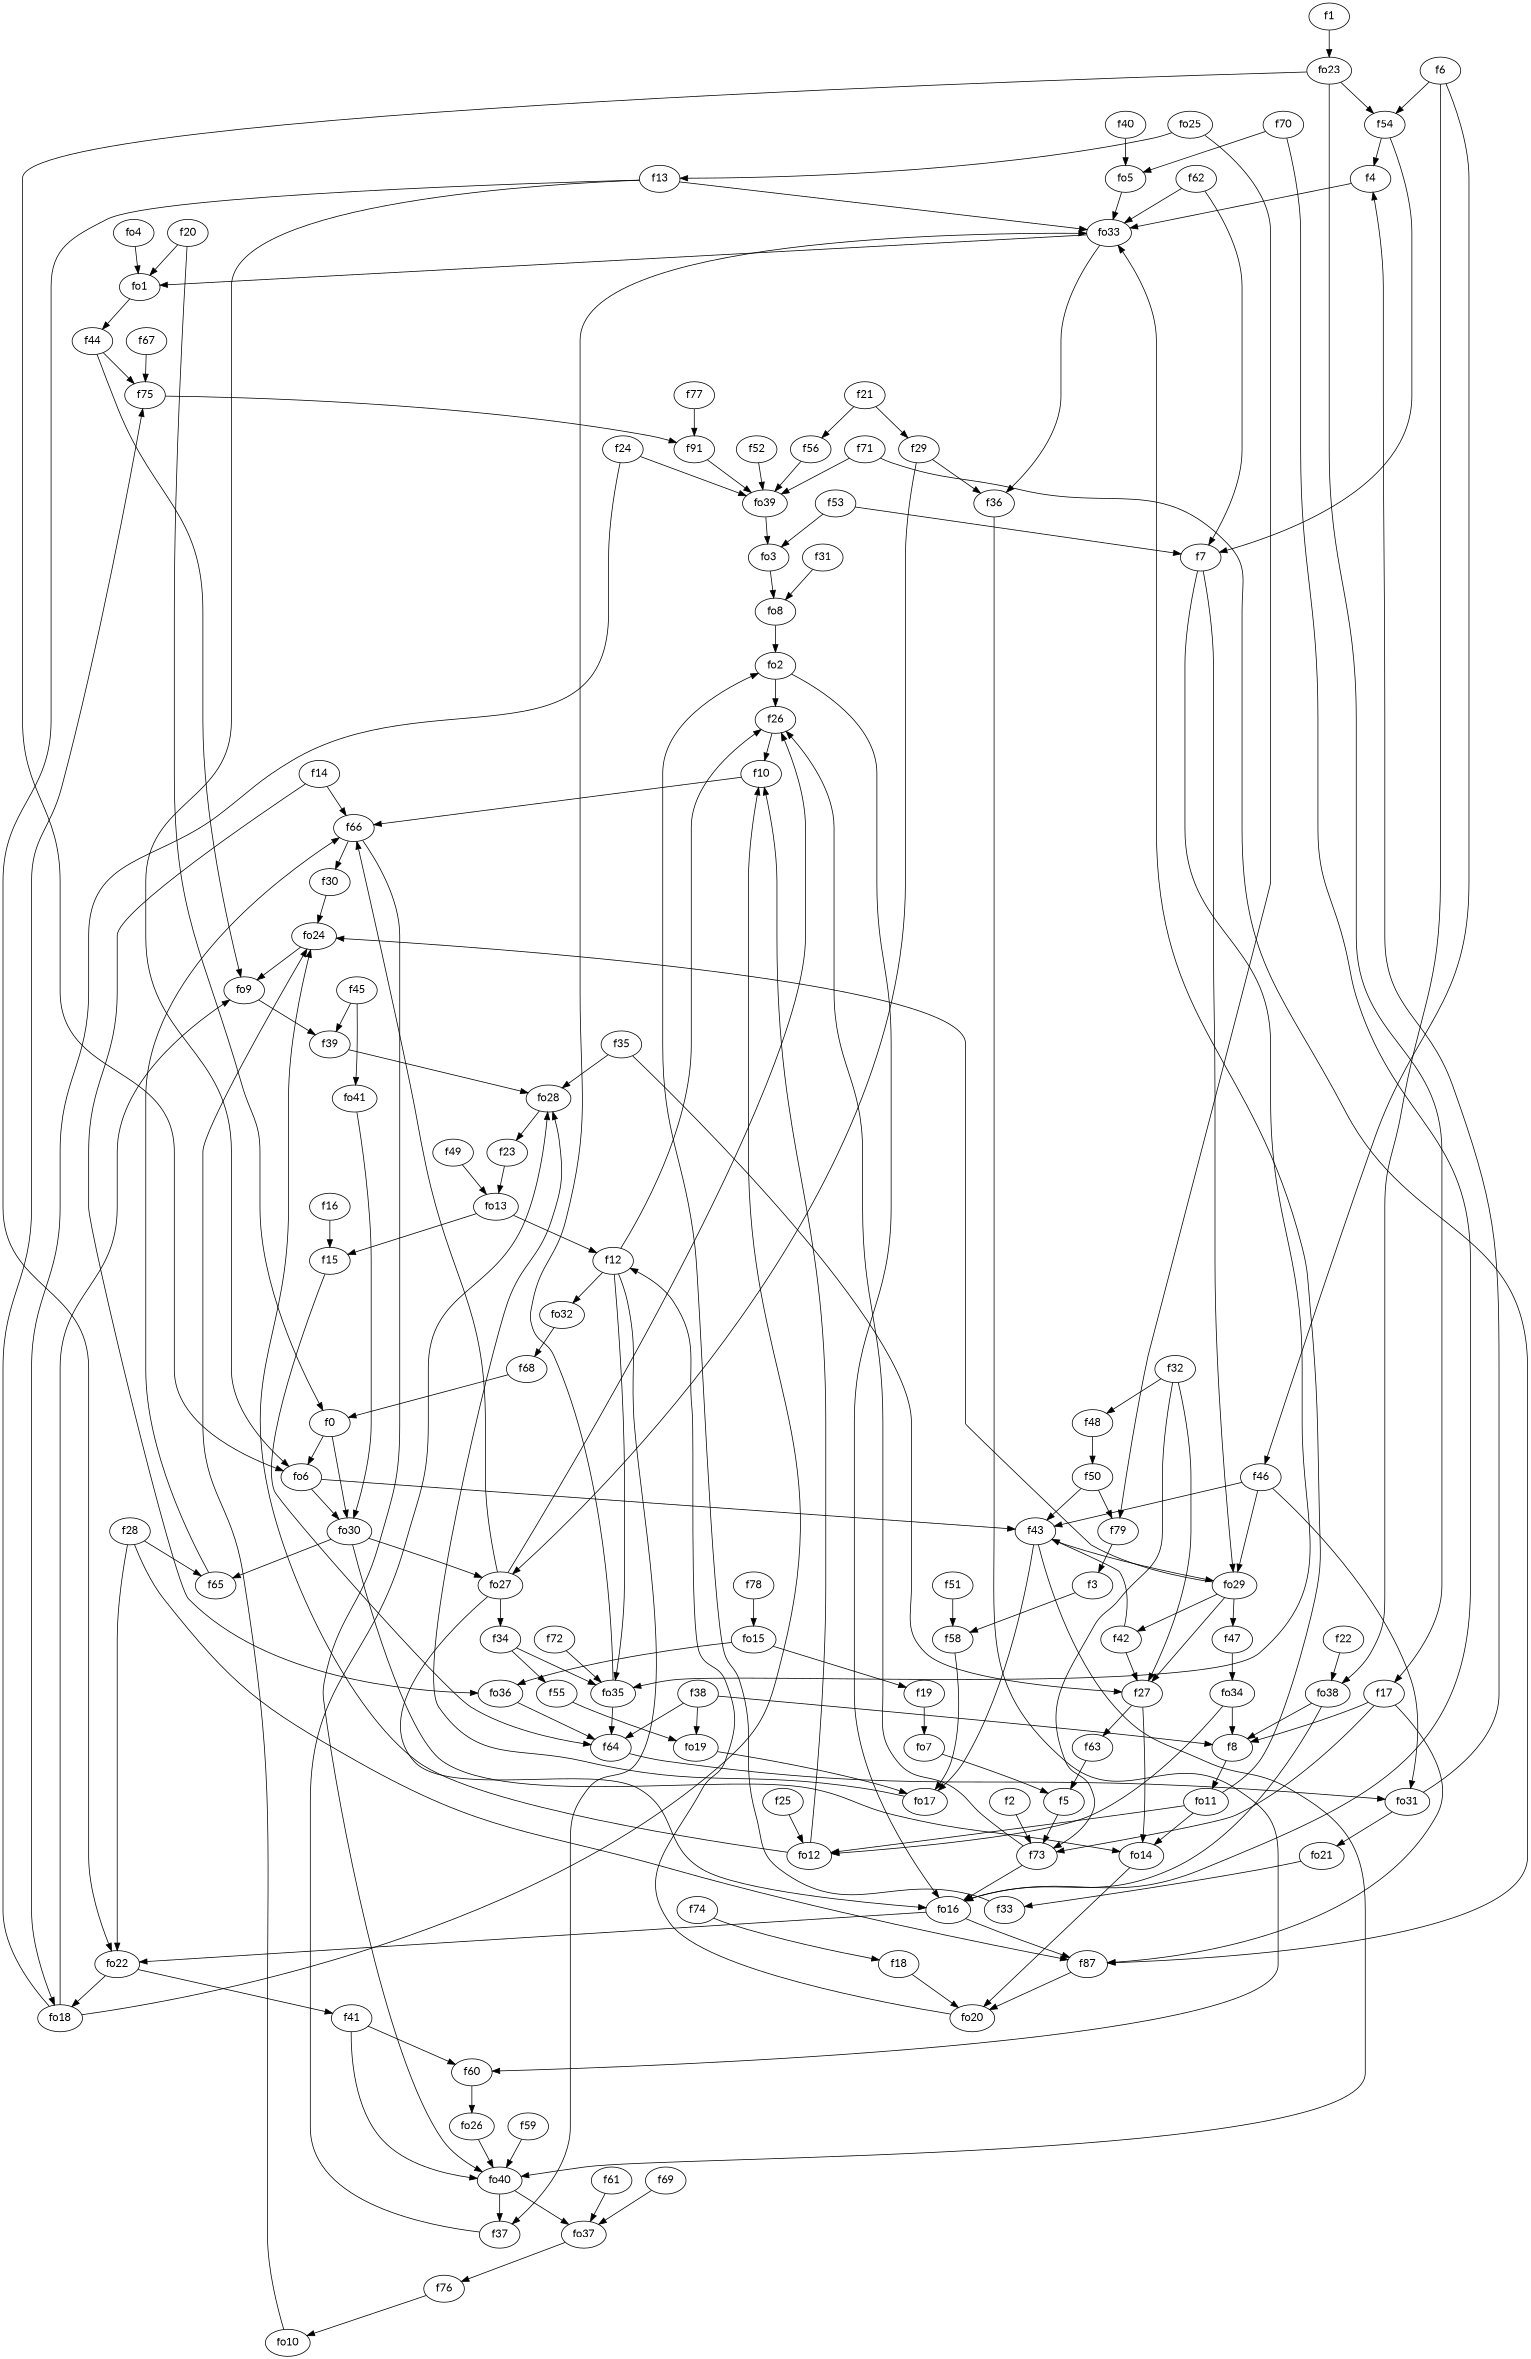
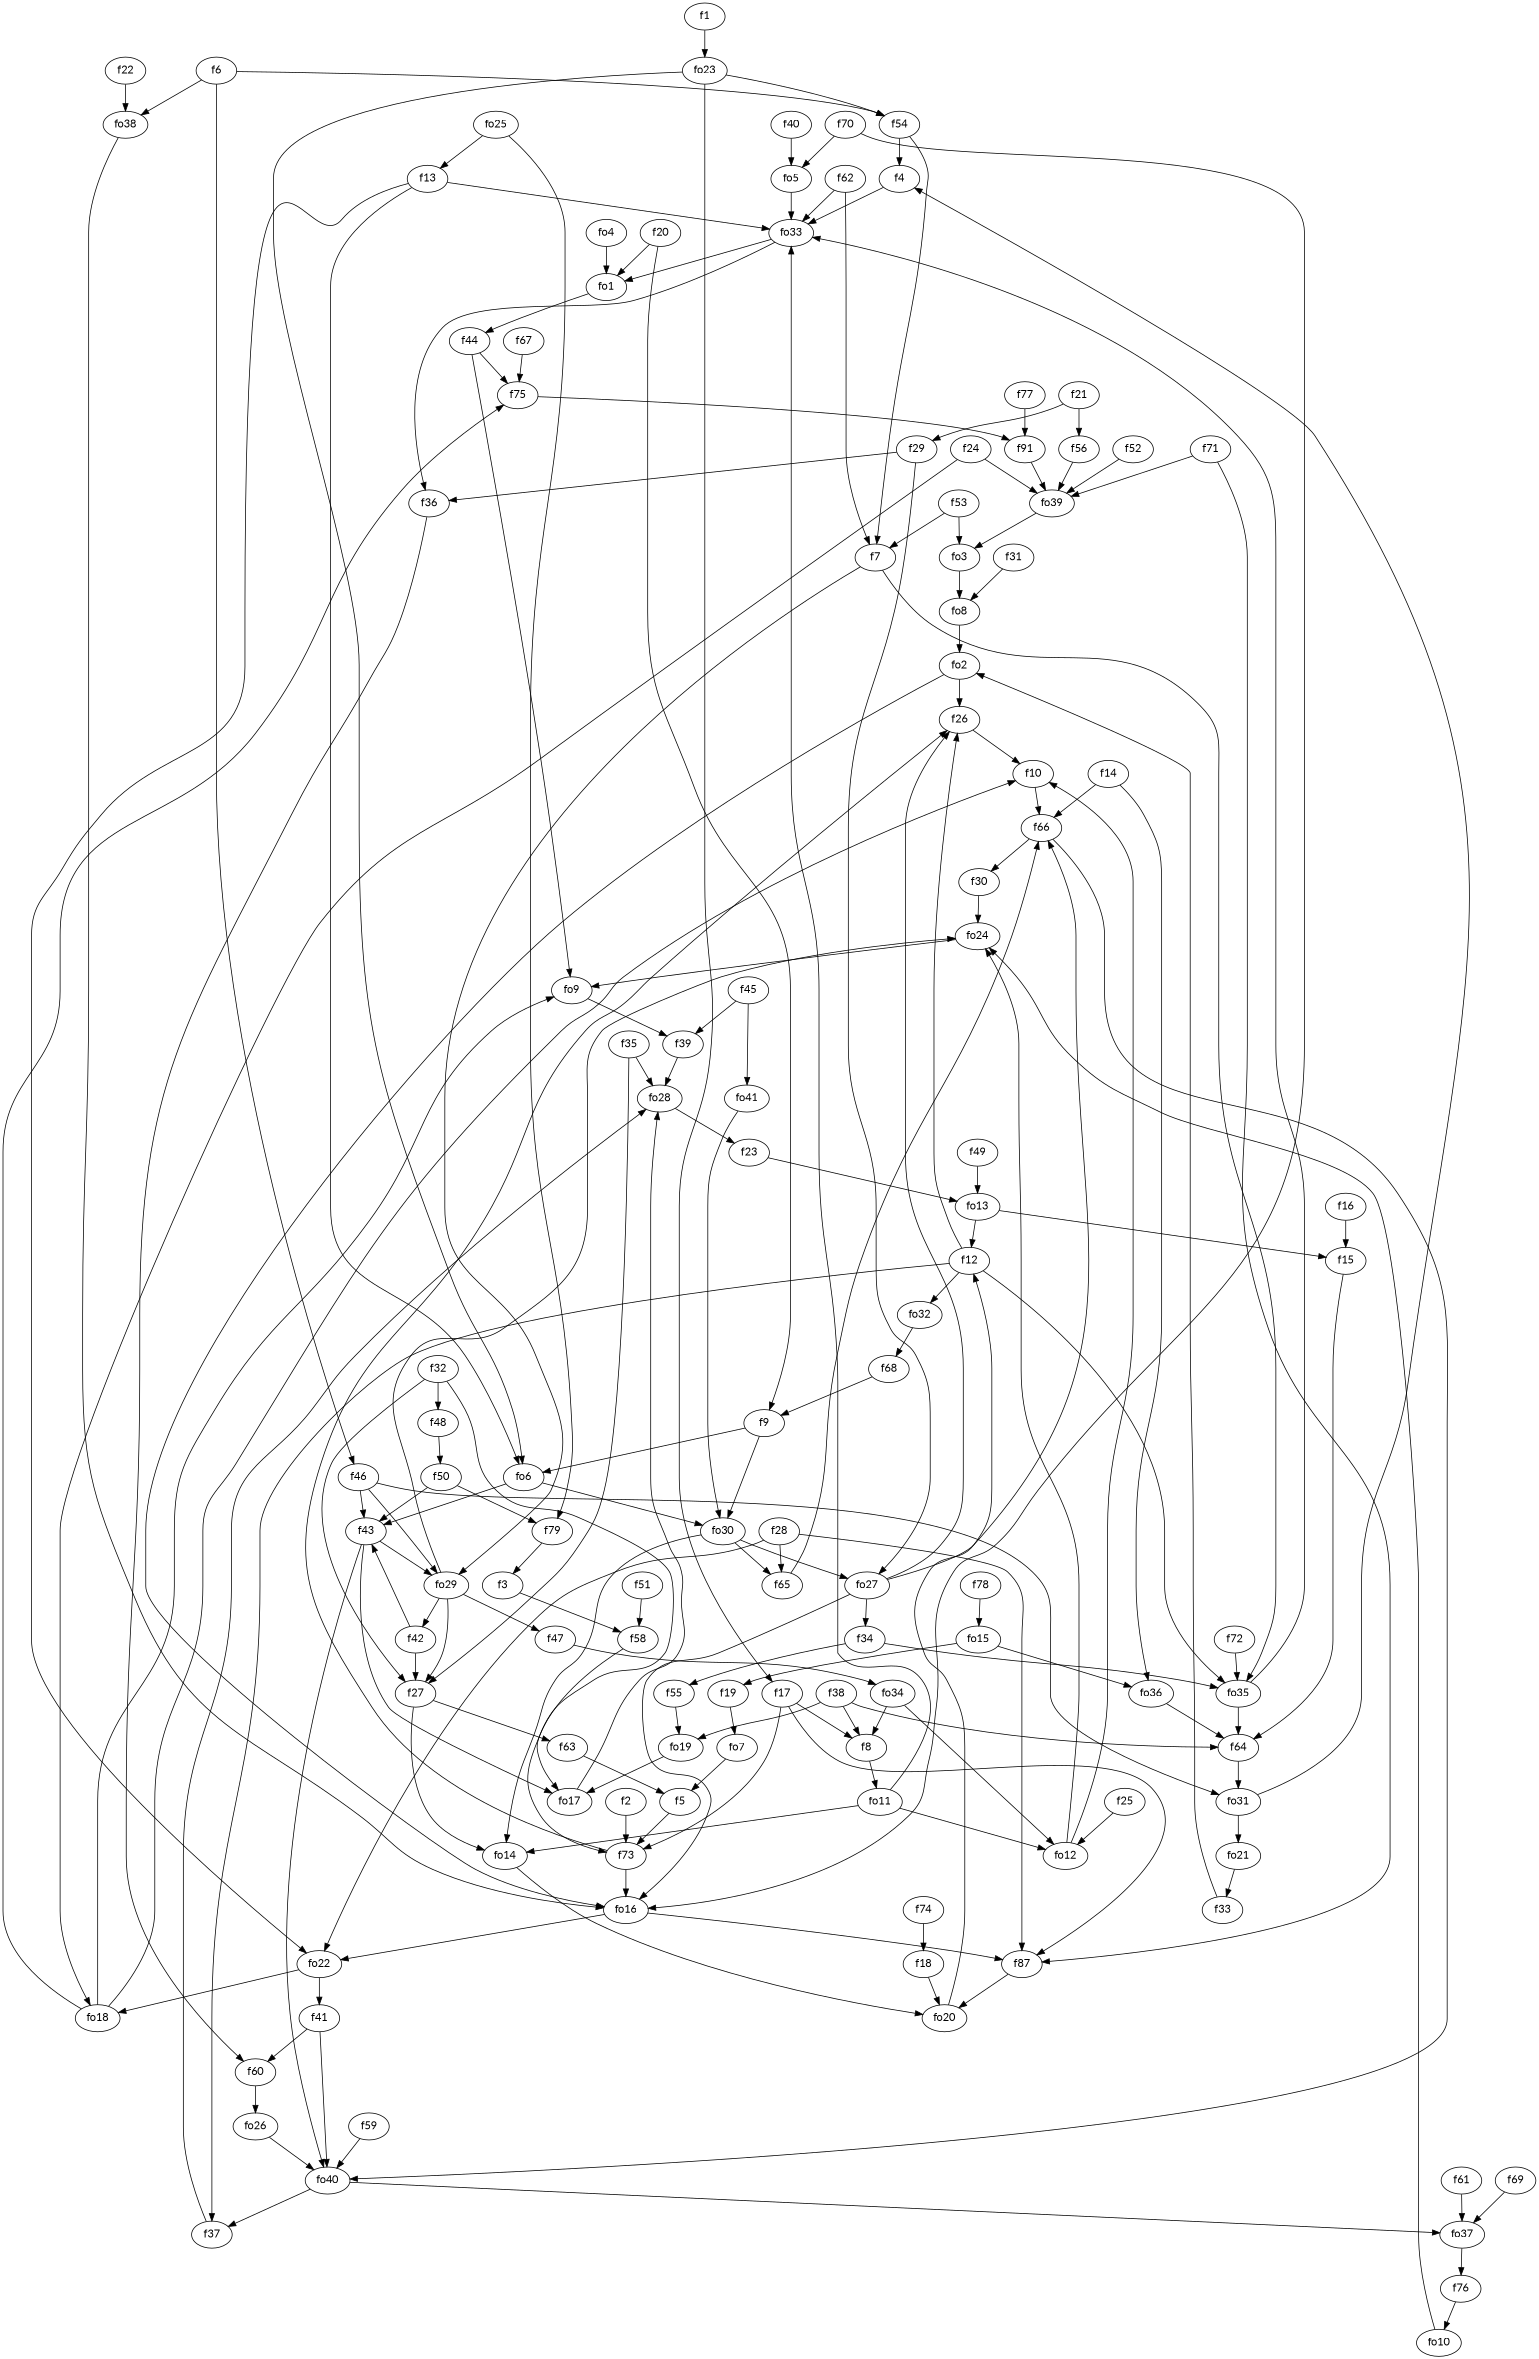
(330, 1423) -> (764, 1423)
(1286, 1718) -> none
